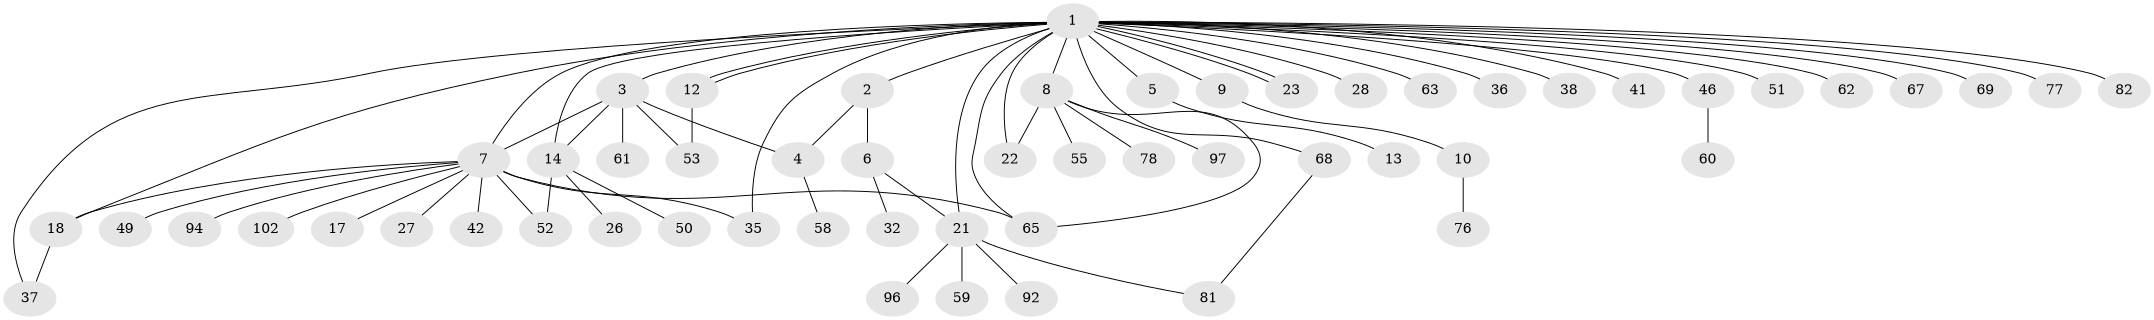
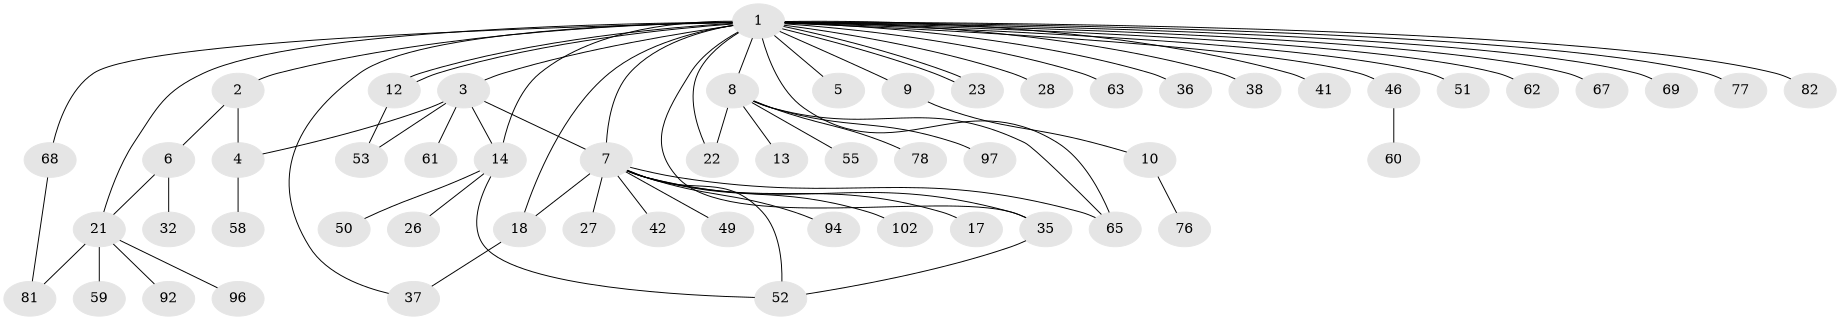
(1273, 125) -> (757, 125)
none -> (917, 273)
